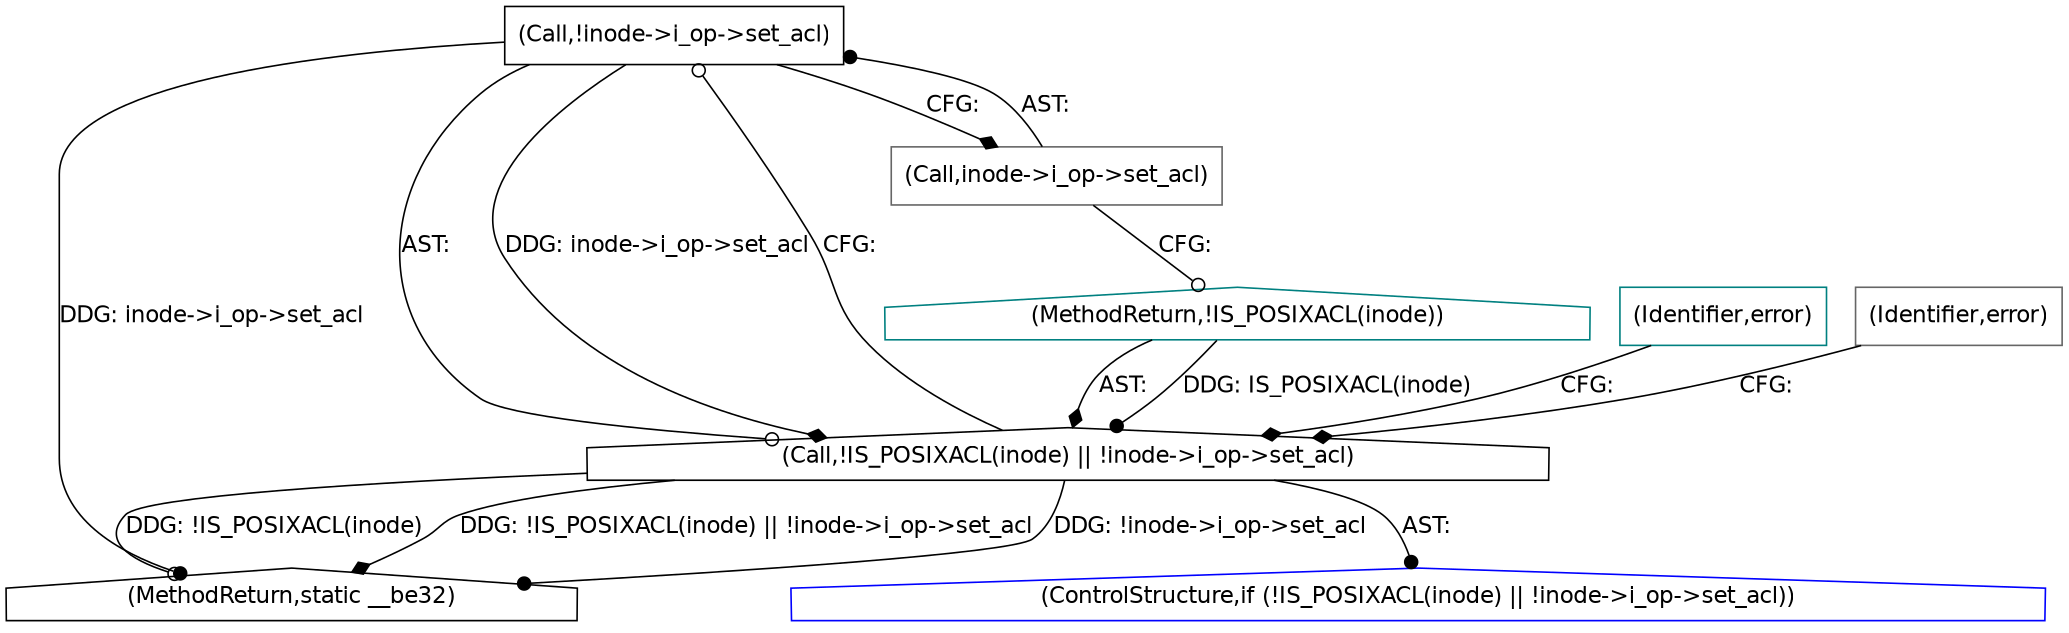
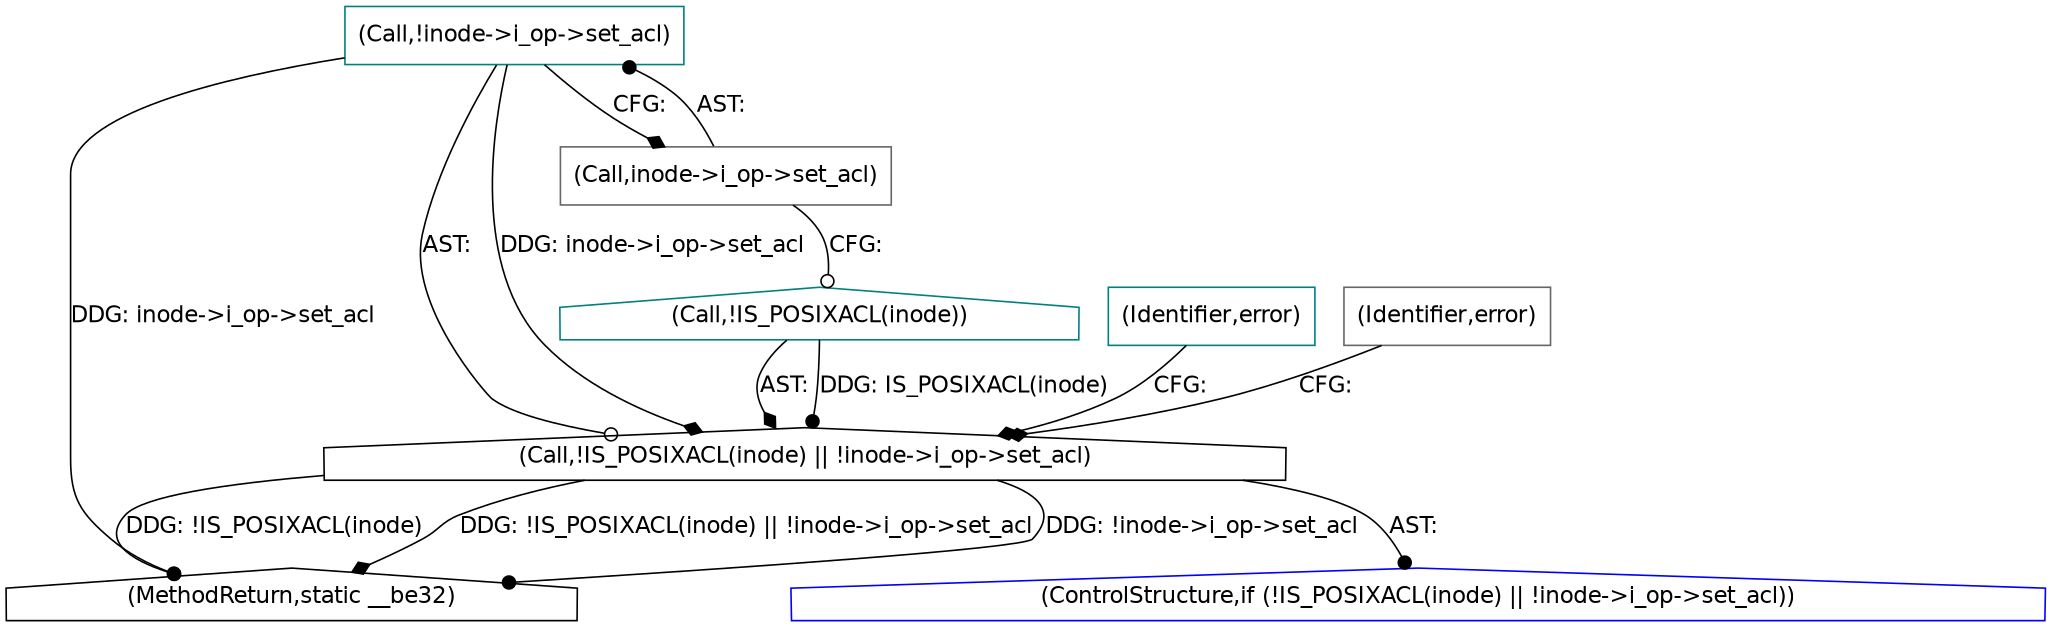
(674, 36) -> (514, 36)
(830, 277) -> none
(1237, 316) -> (819, 316)
